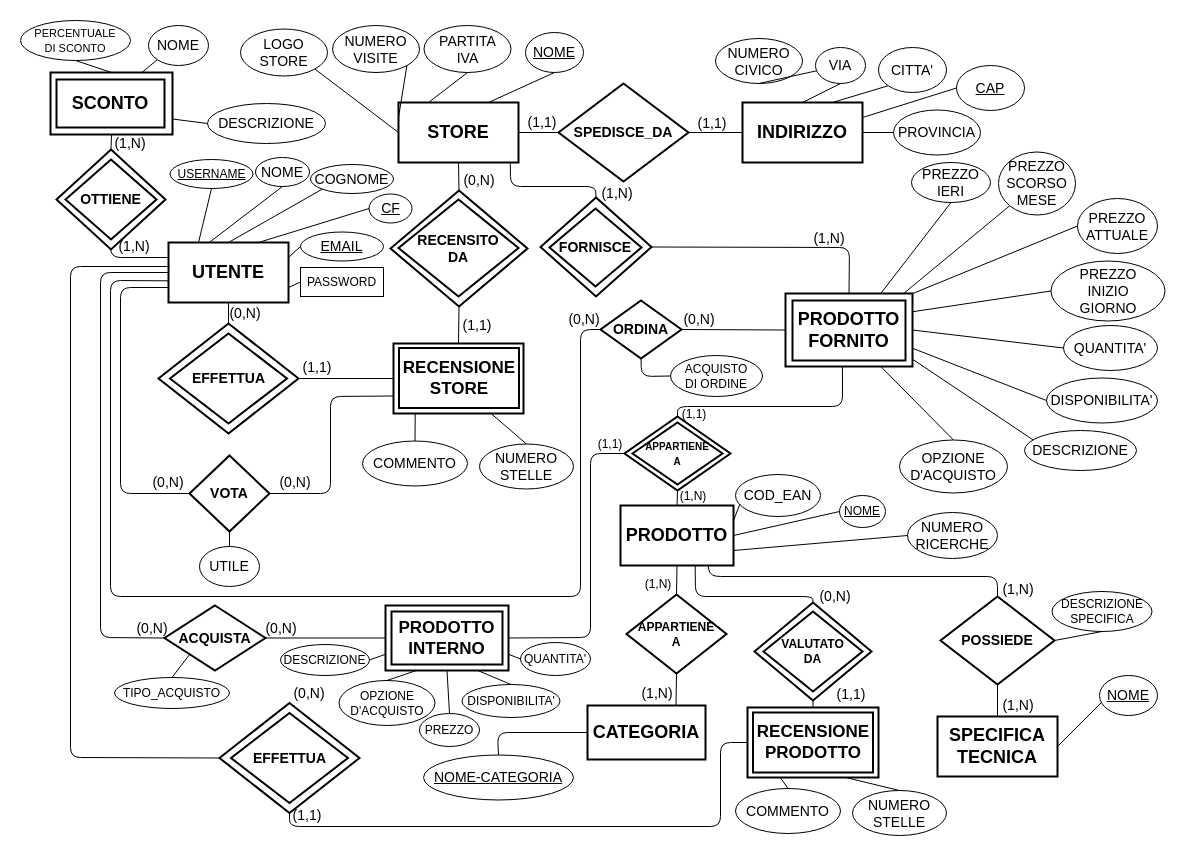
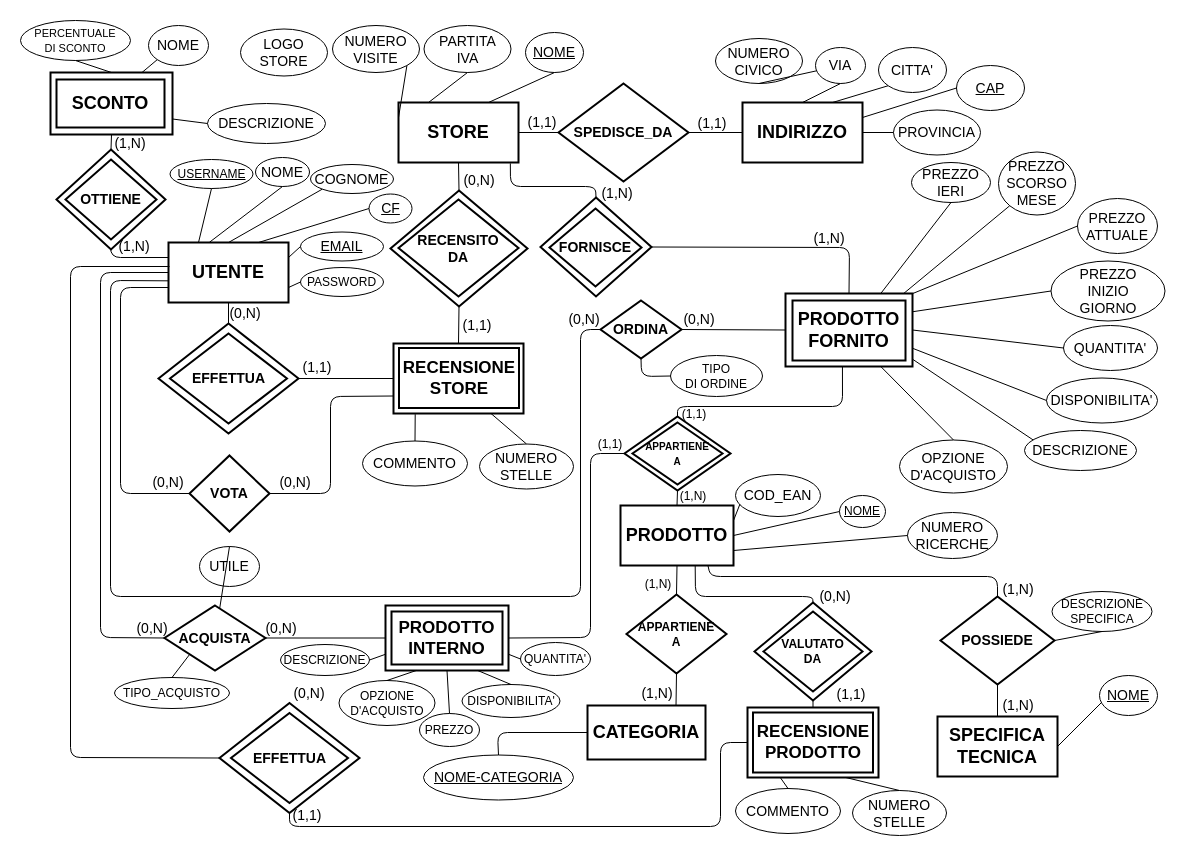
(357, 101) -> none
(342, 282) -> (342, 282)
(717, 377) -> (717, 377)
(230, 540) -> (225, 577)
